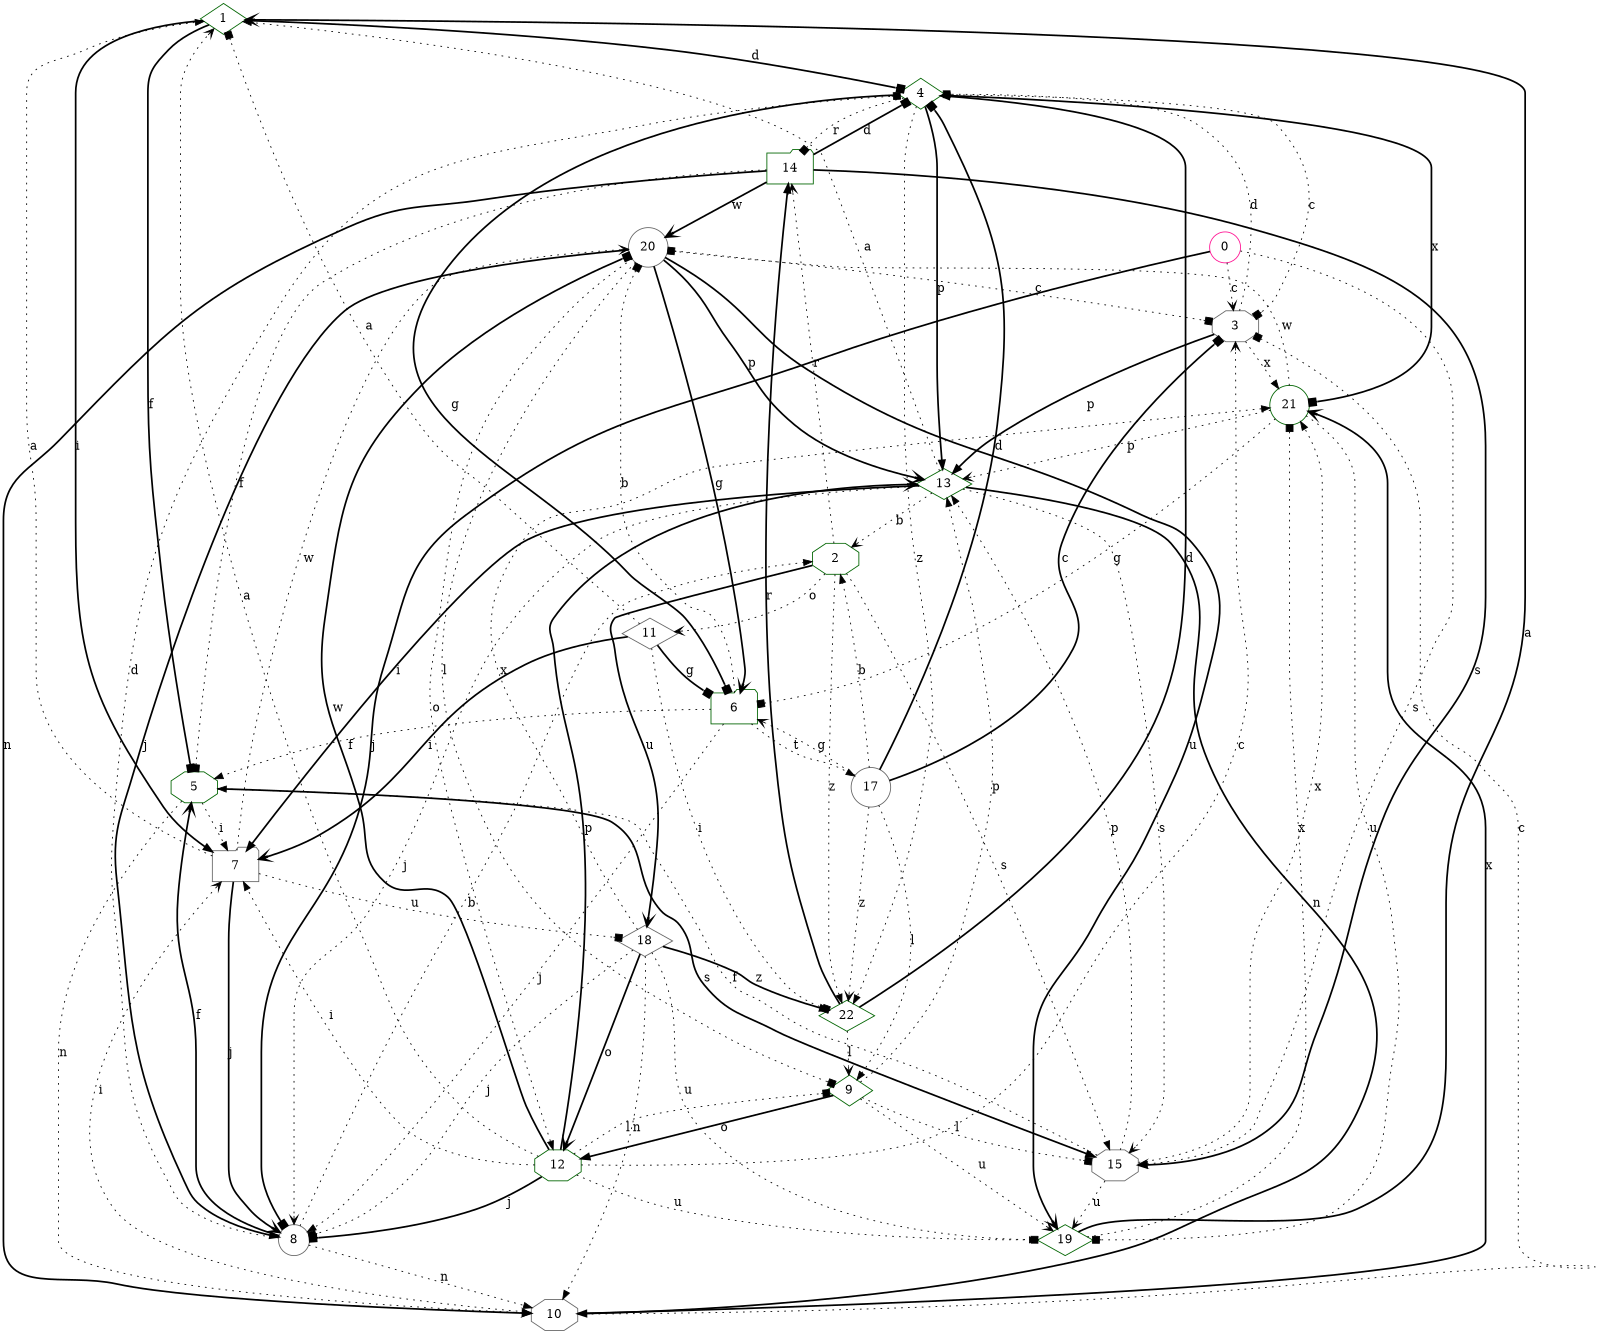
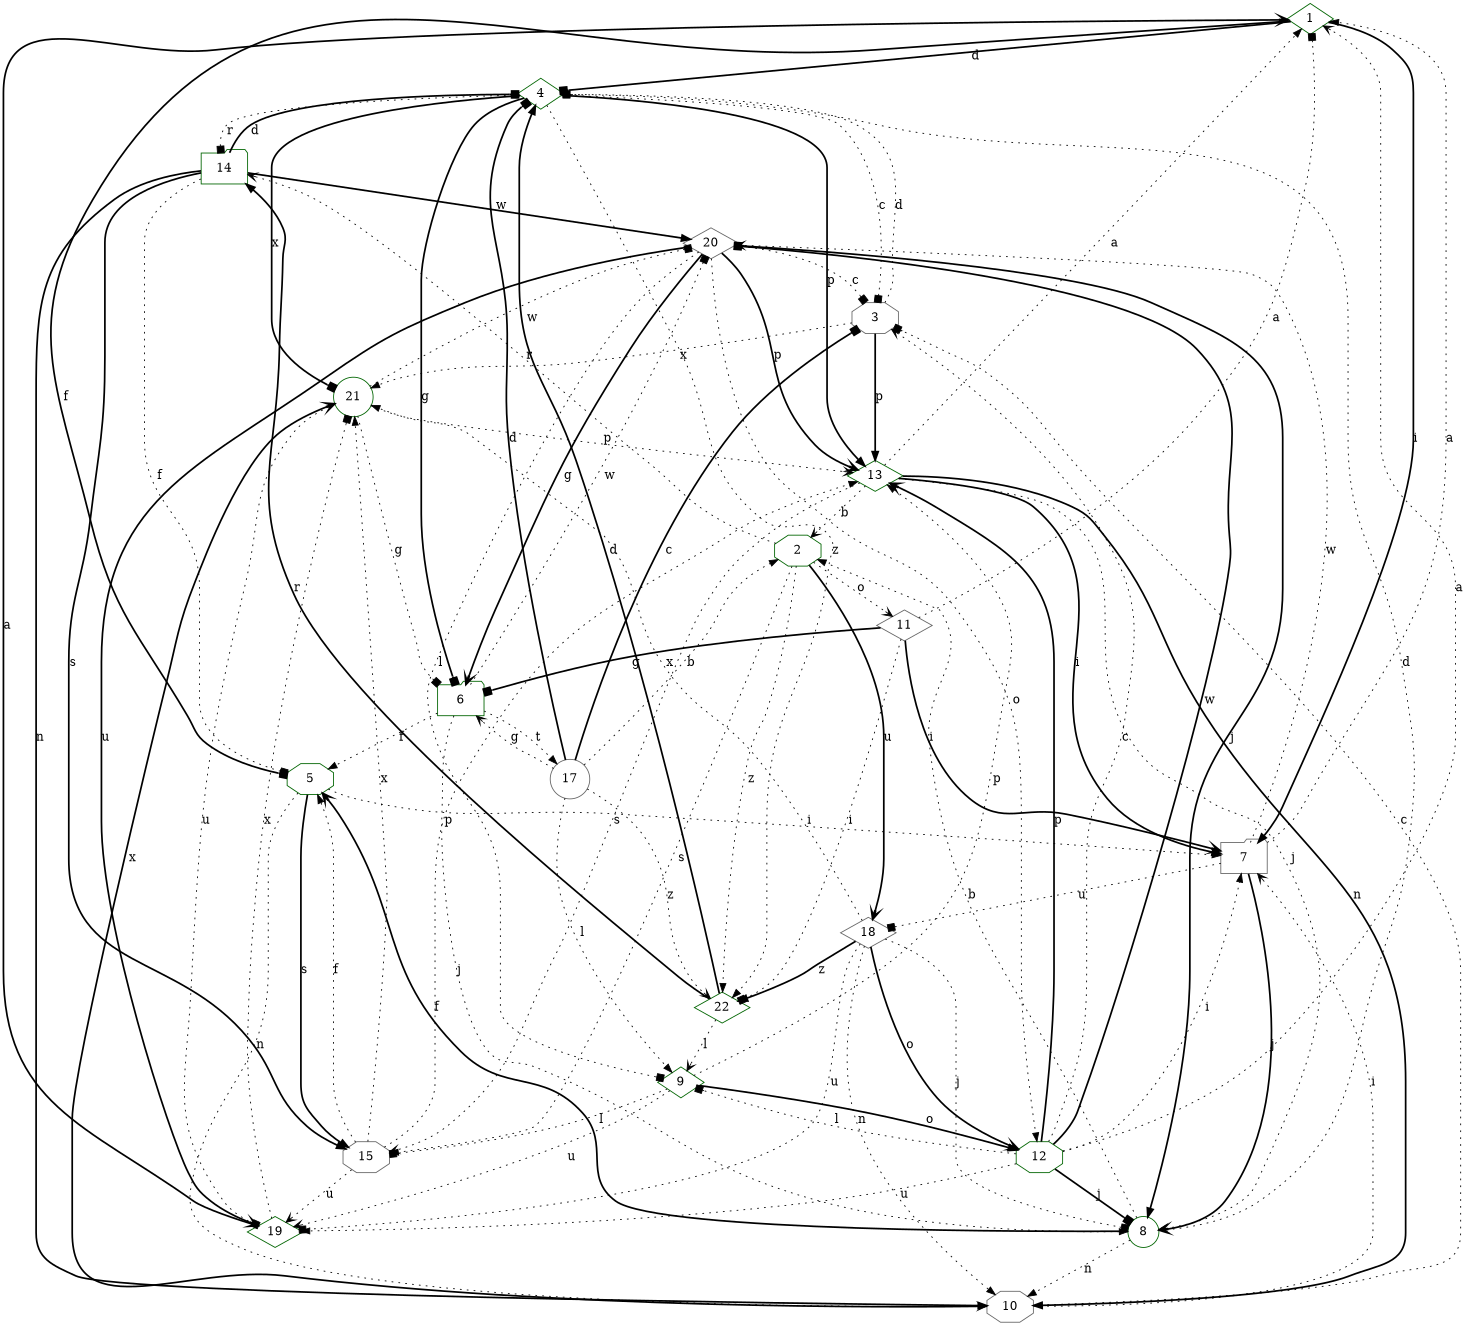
(720, 208) -> (465, 205)
(648, 247) -> (711, 243)
(1225, 247) -> none
(625, 484) -> (610, 476)
(294, 1240) -> (1143, 1232)
